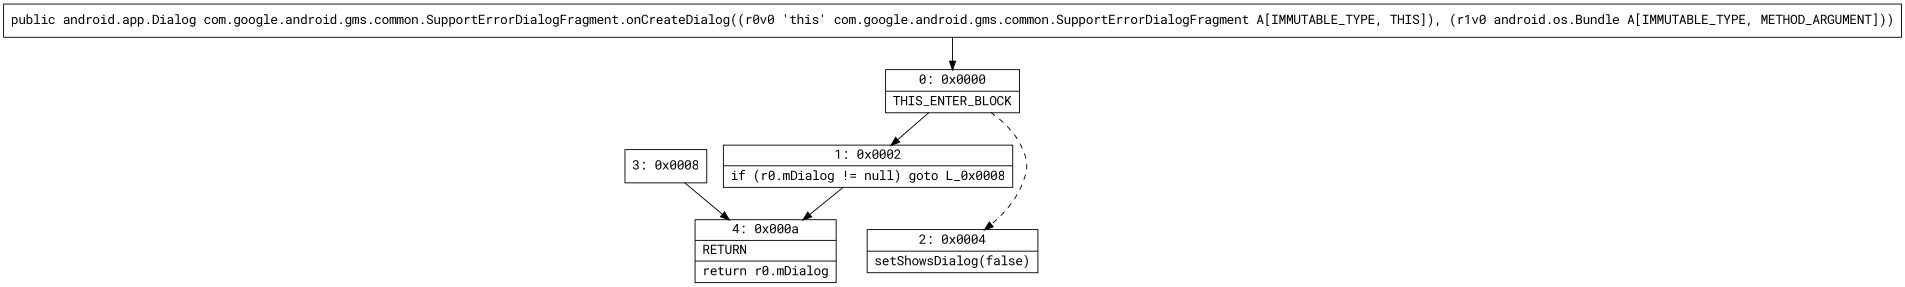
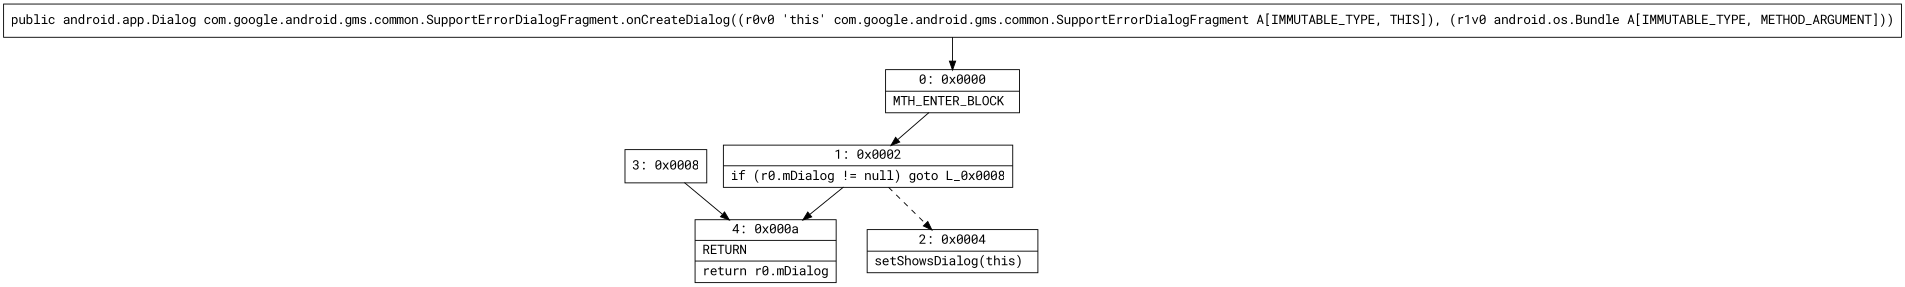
(953, 102) -> (948, 102)
(1027, 167) -> (907, 205)
(953, 261) -> (949, 261)
